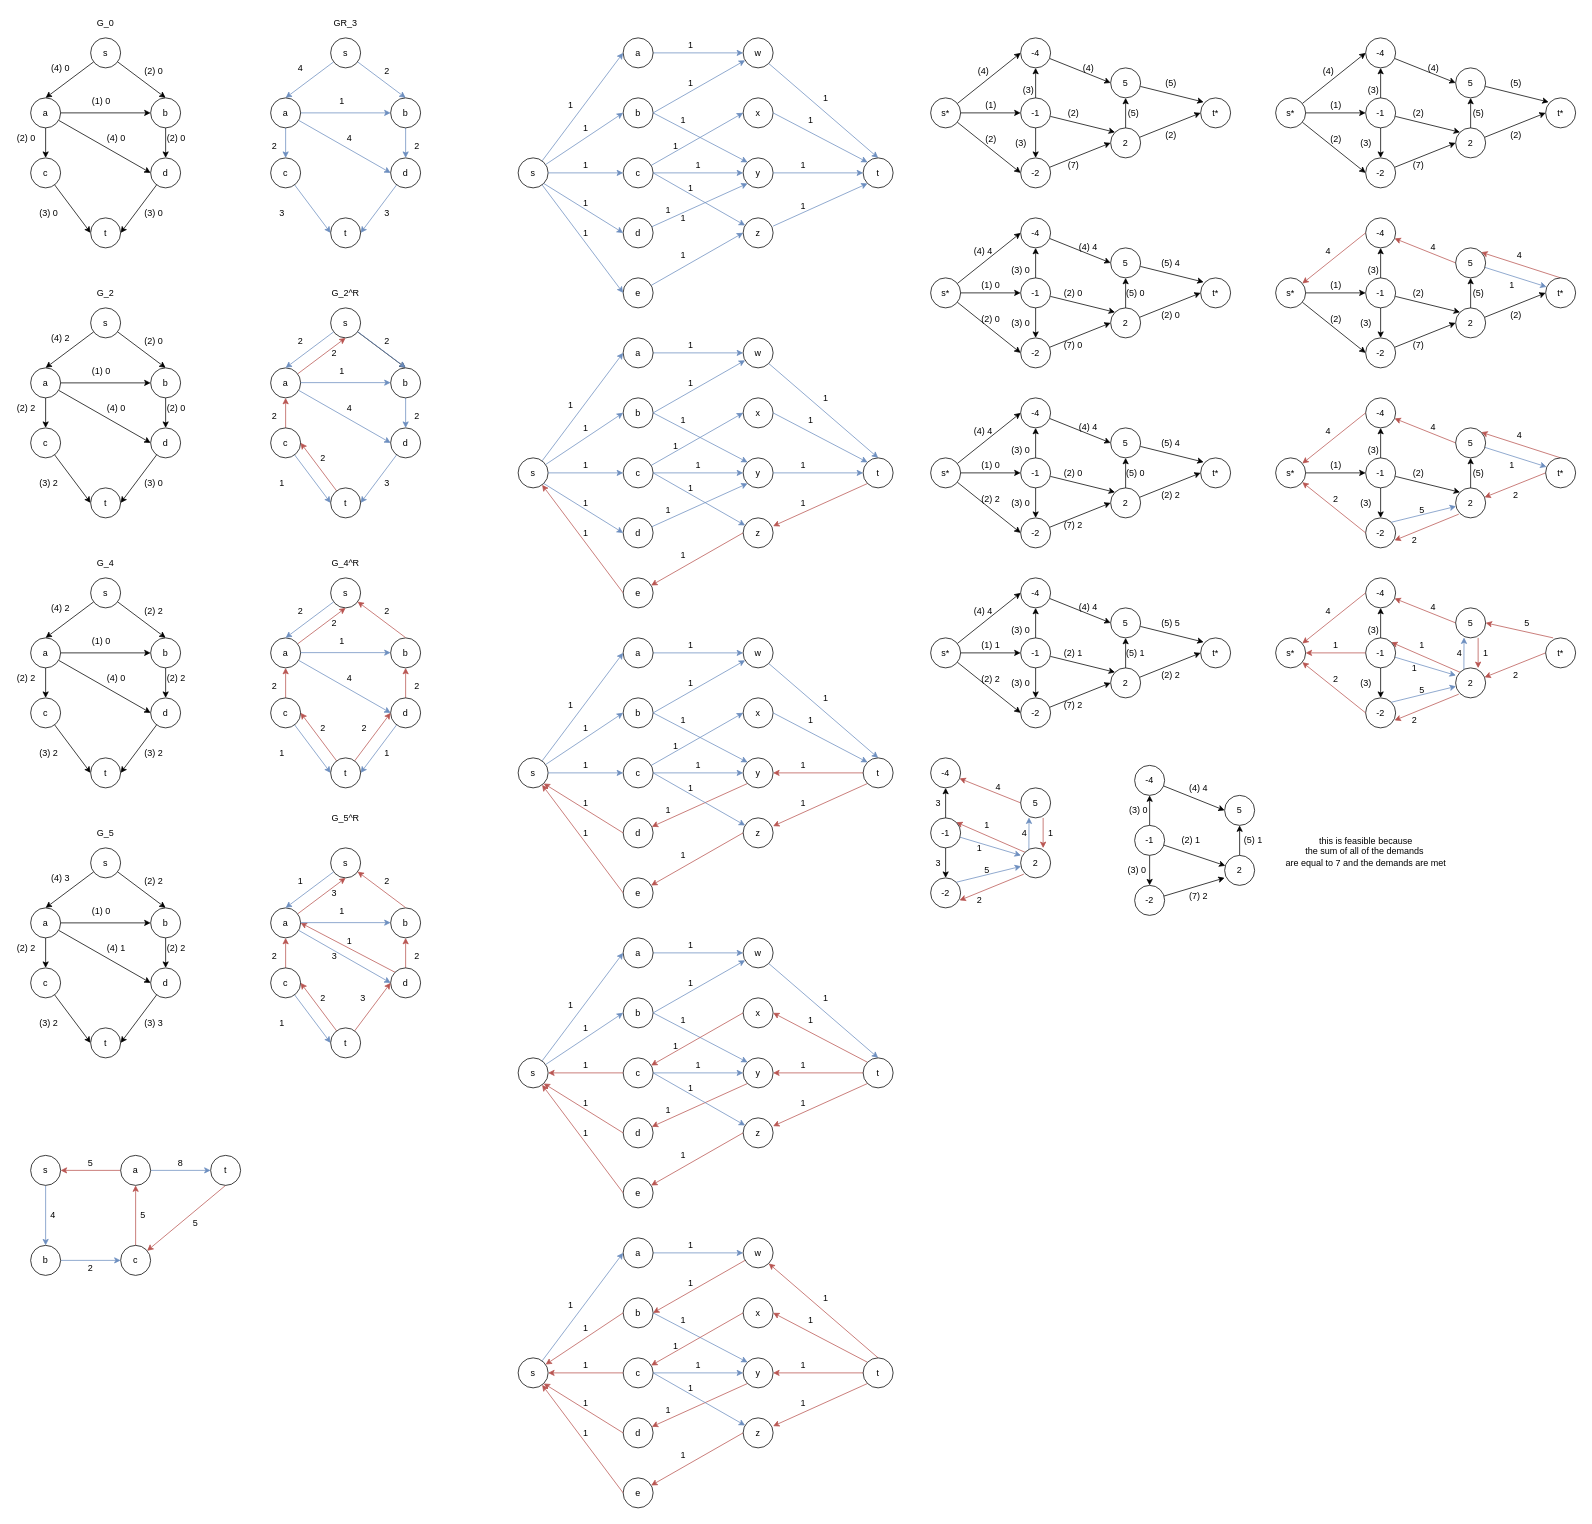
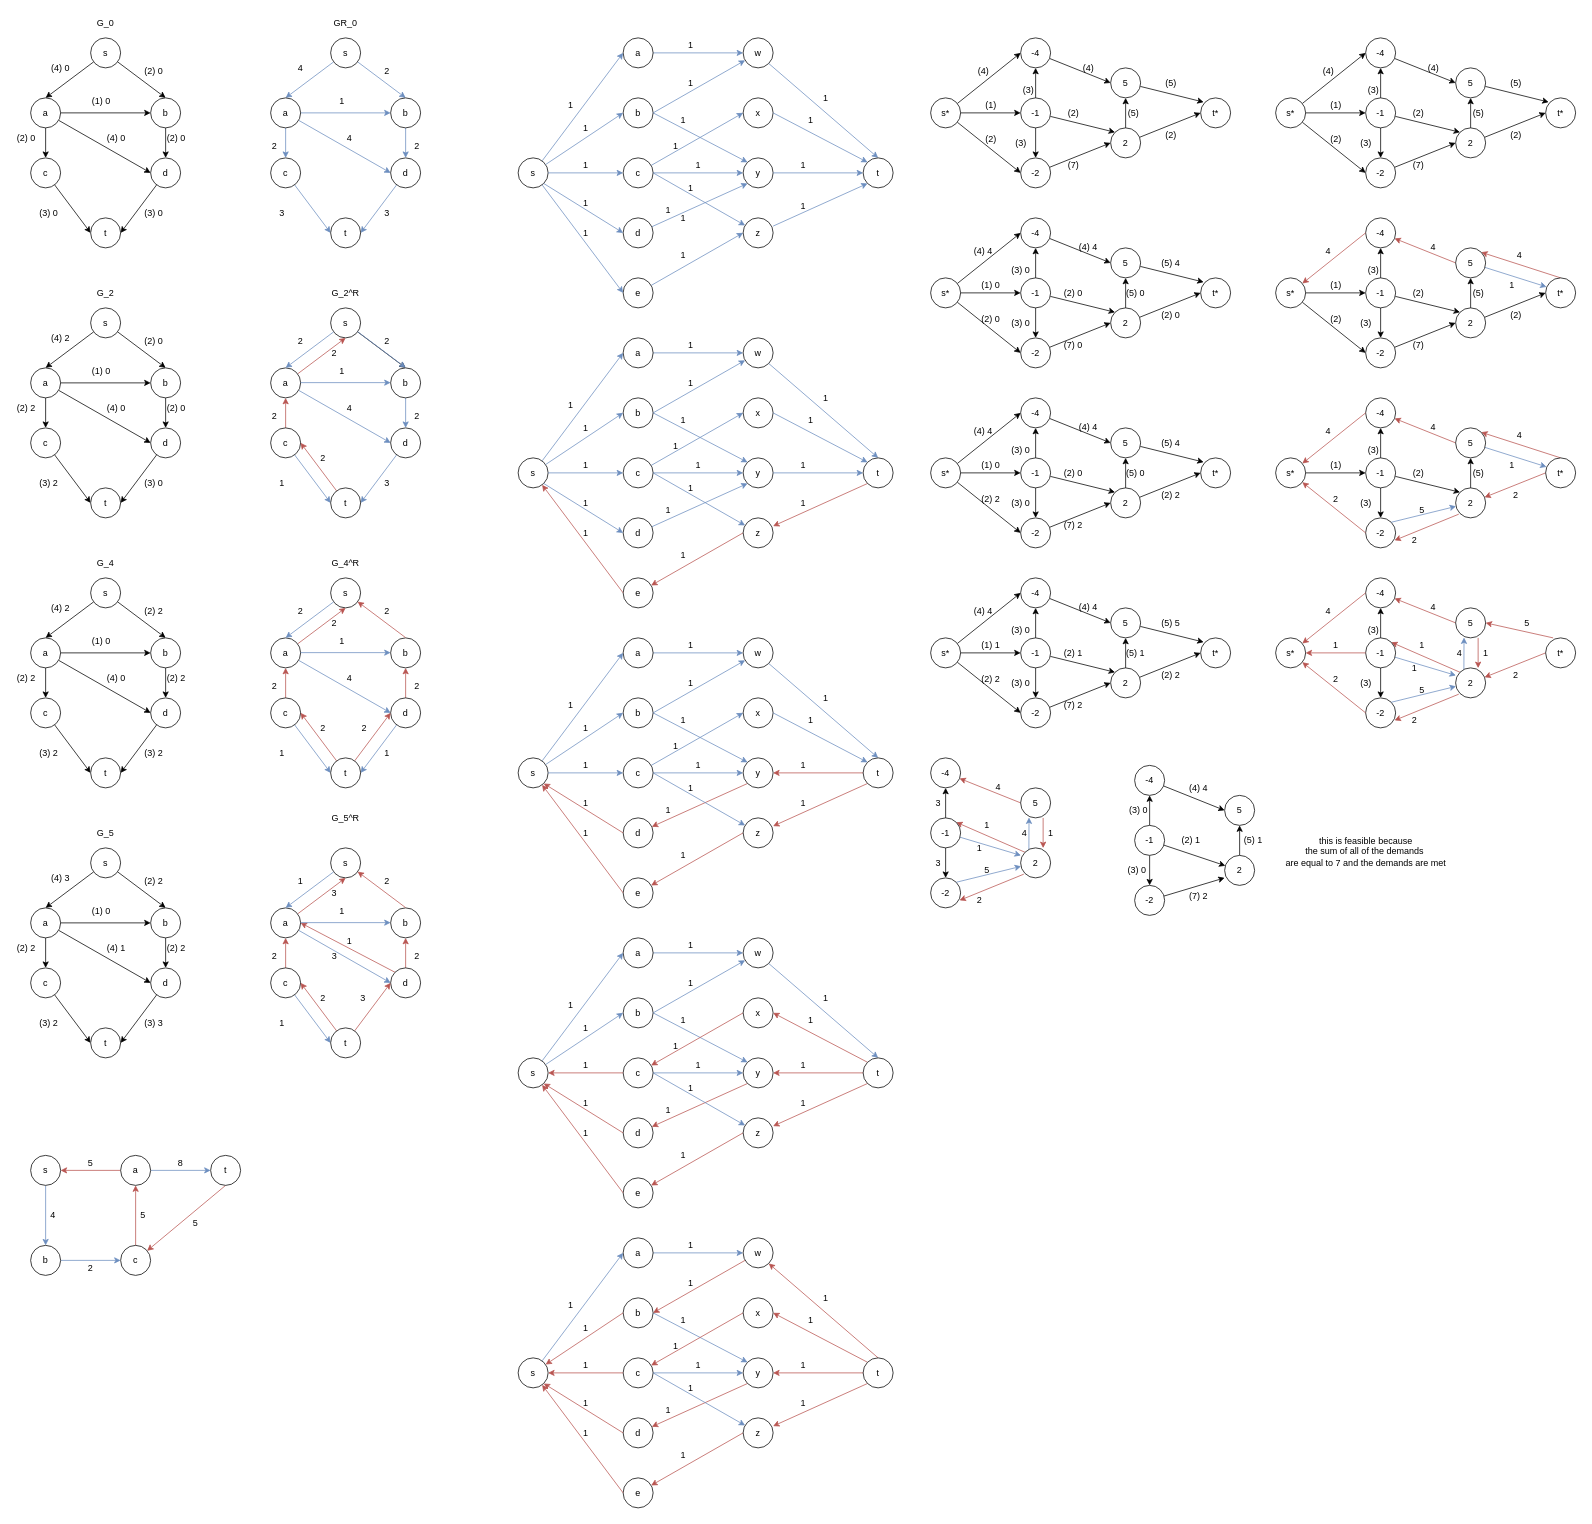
(345, 23) -> (345, 23)
